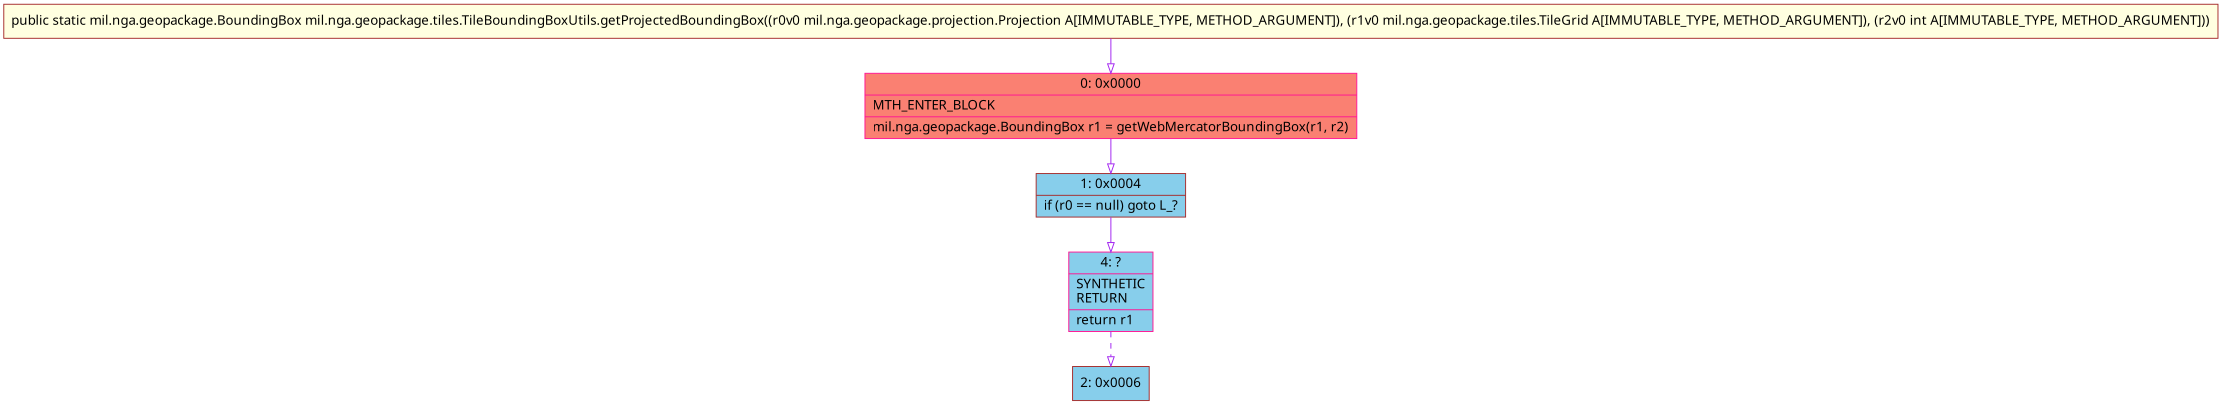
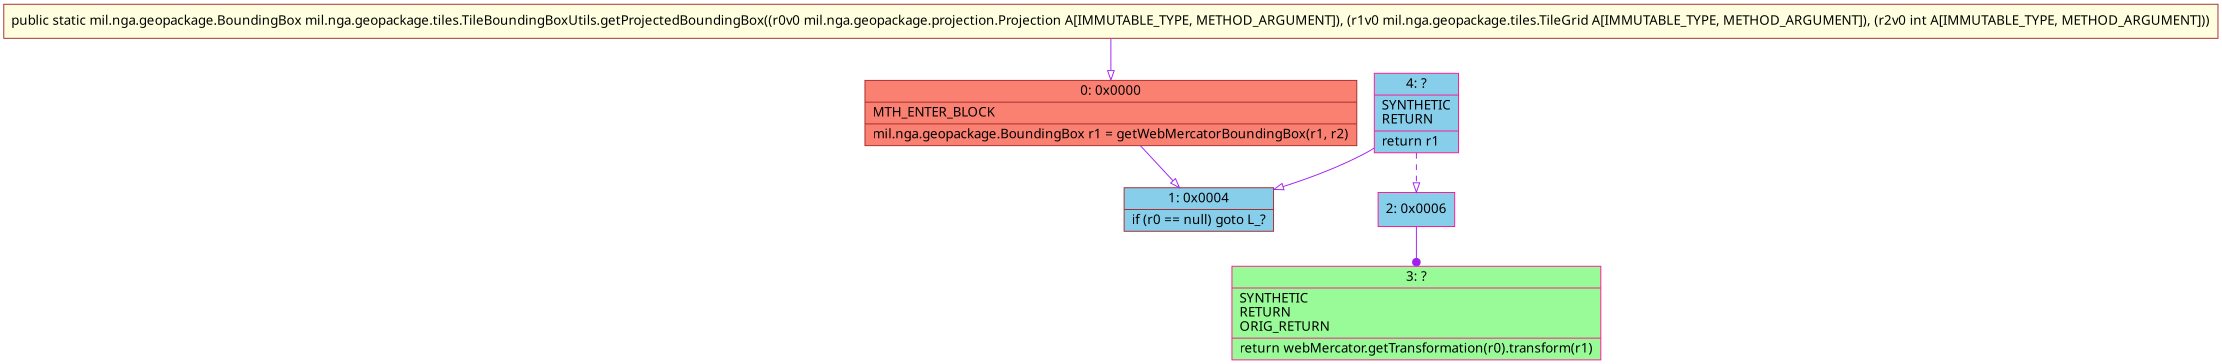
(1111, 106) -> (1111, 113)
(1111, 230) -> (1330, 170)
none -> (1416, 313)
(1111, 384) -> (1416, 210)
